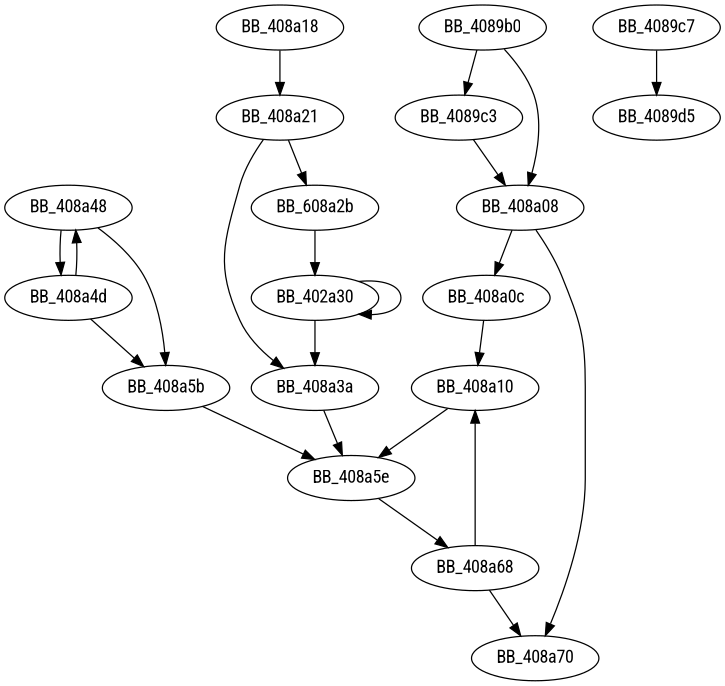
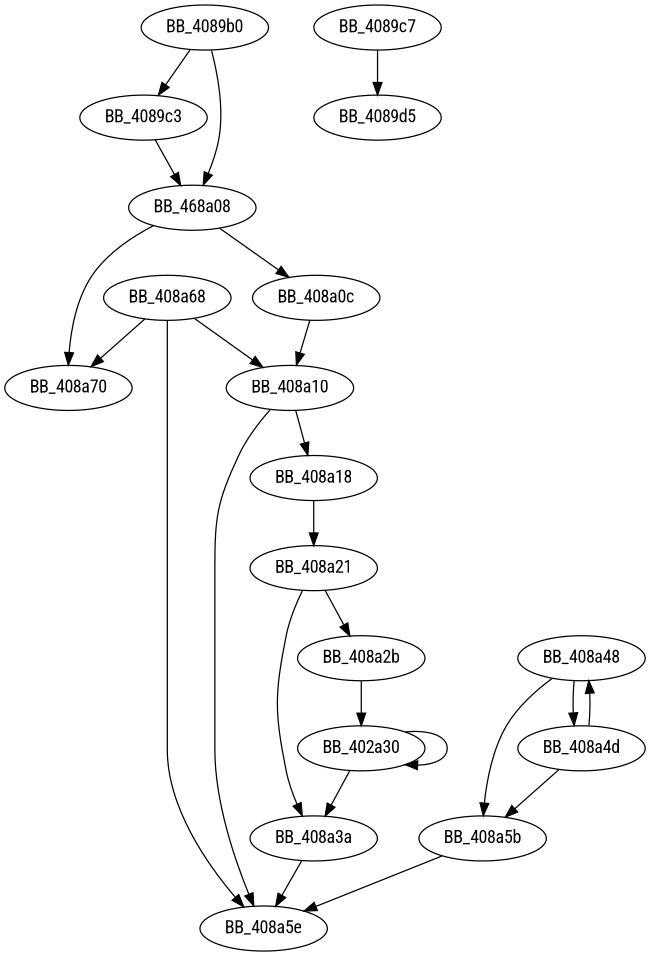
(315, 208) -> (361, 658)
(520, 208) -> (192, 208)
none -> (300, 427)
(408, 519) -> (167, 618)
